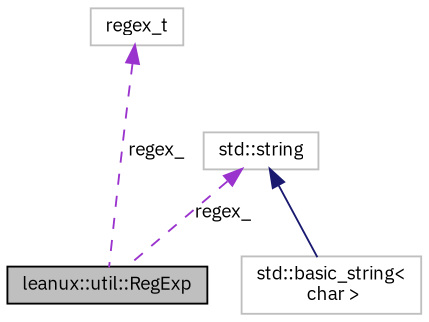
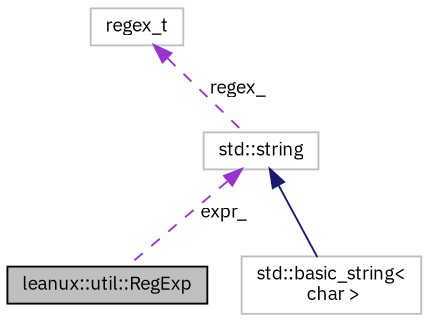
(120, 165) -> (206, 96)
(222, 213) -> (222, 213)
